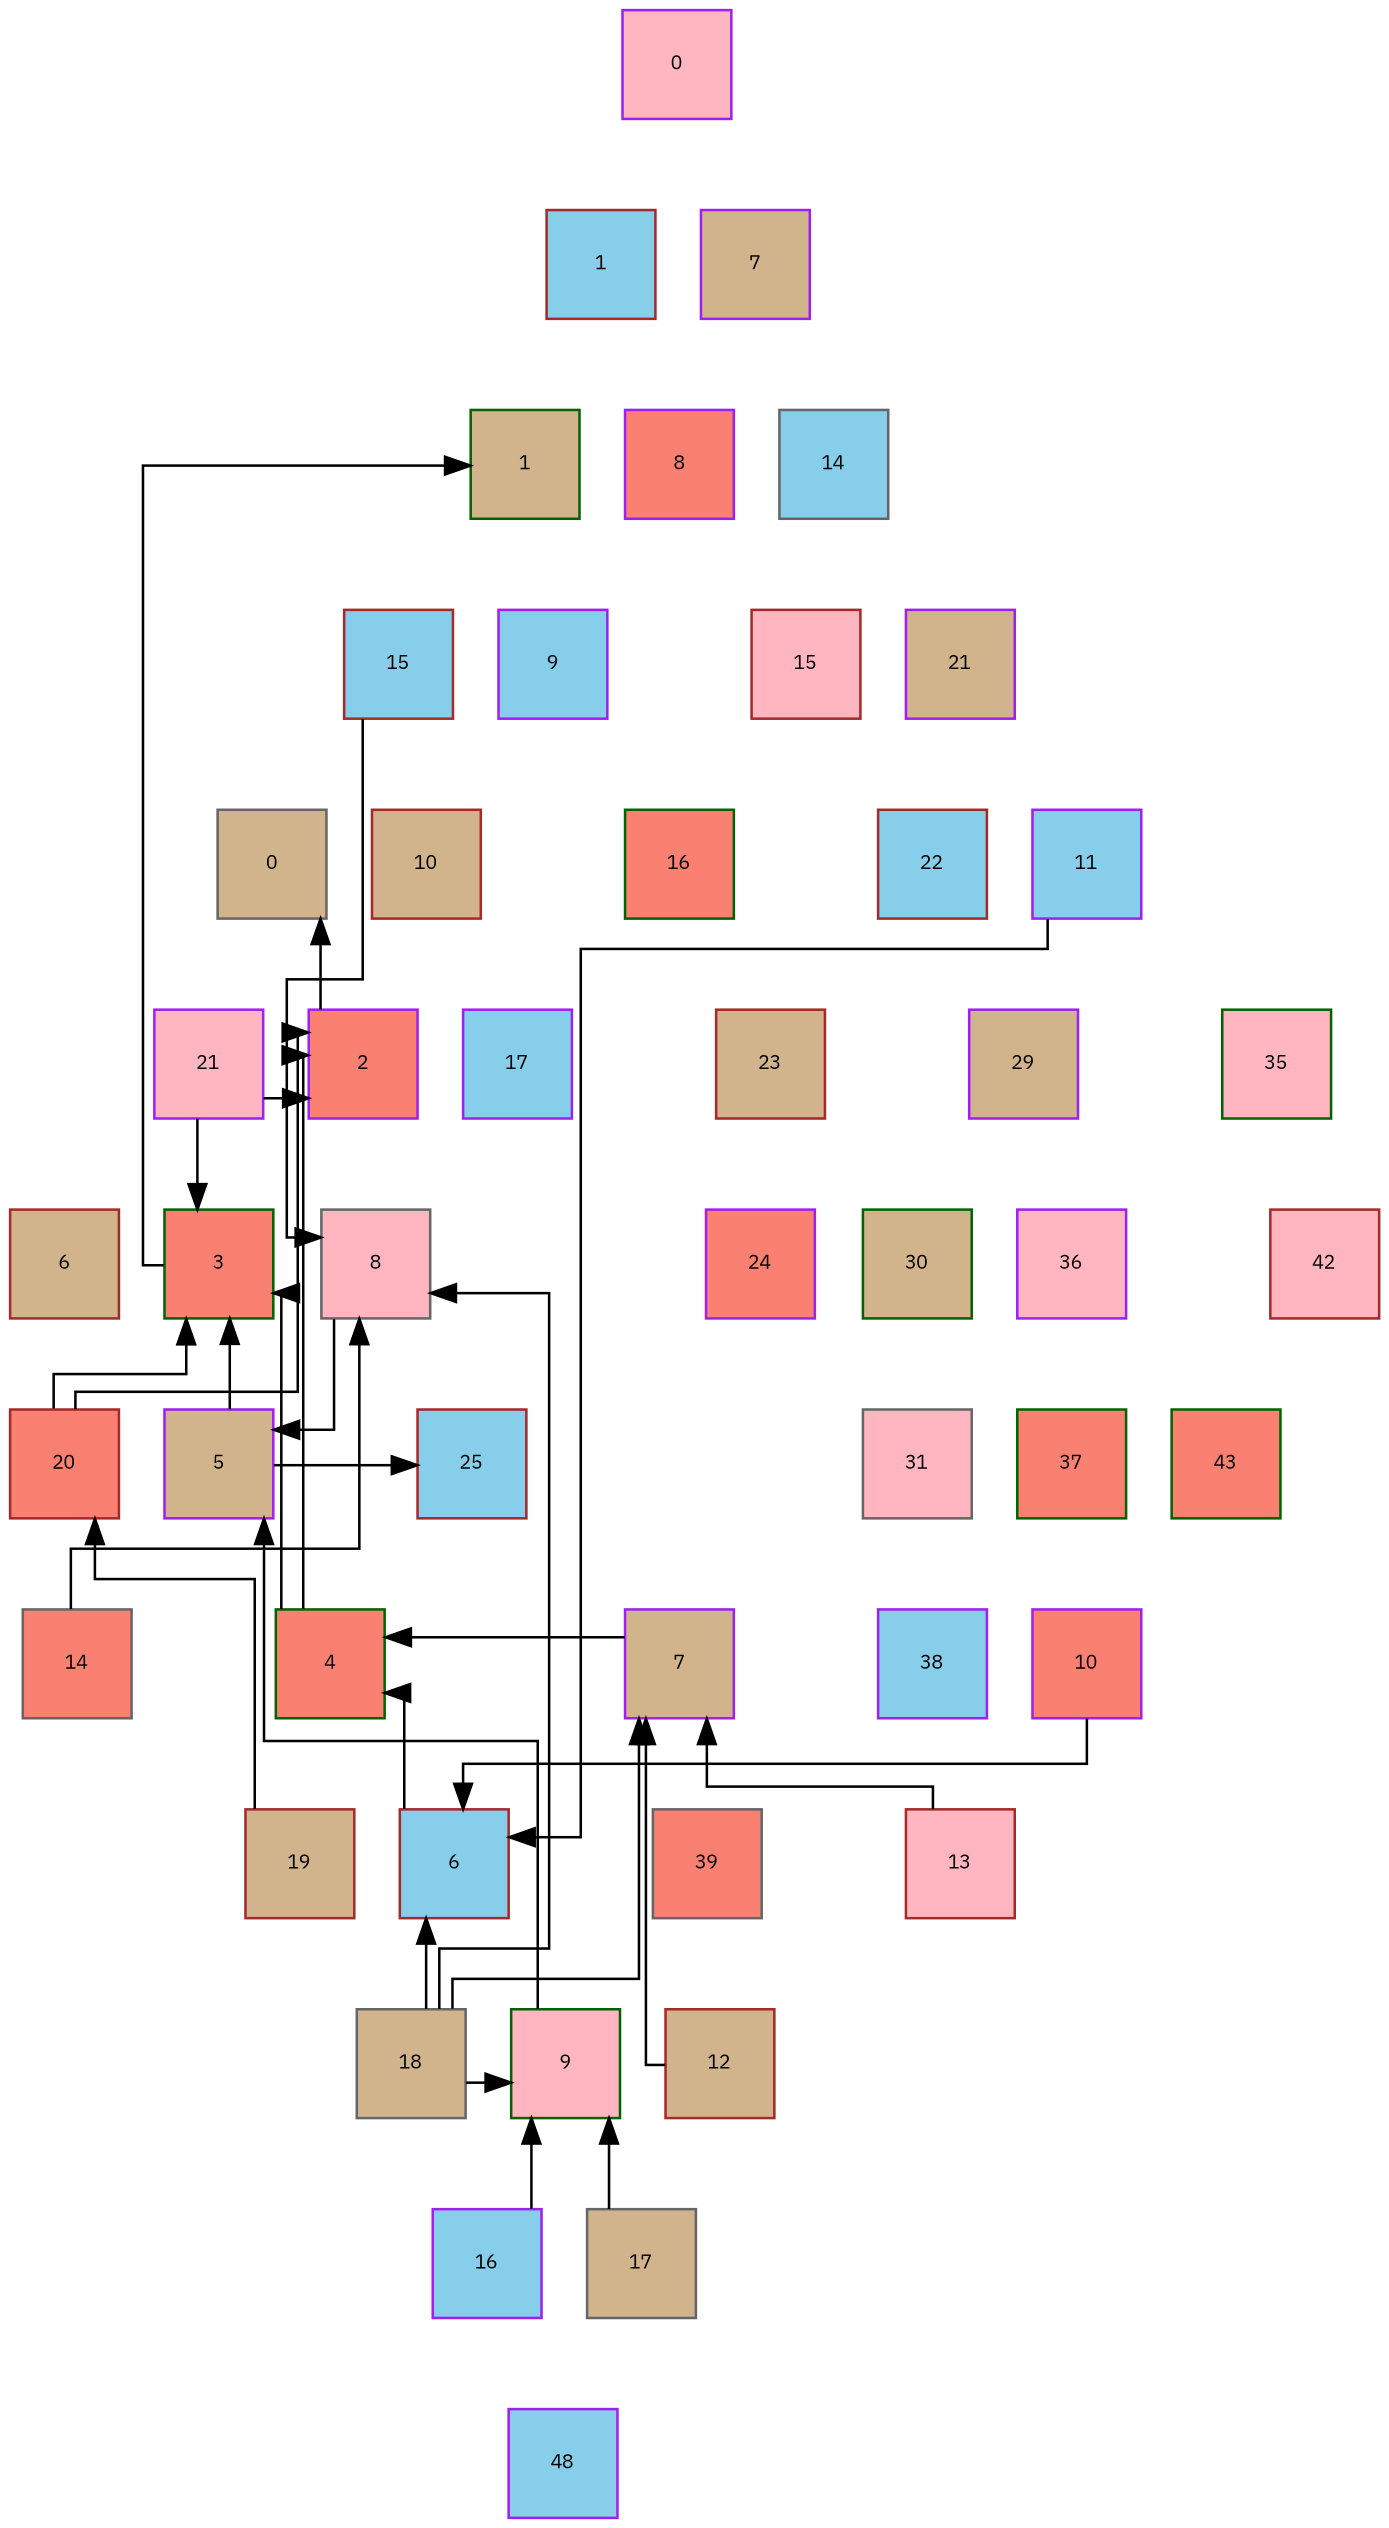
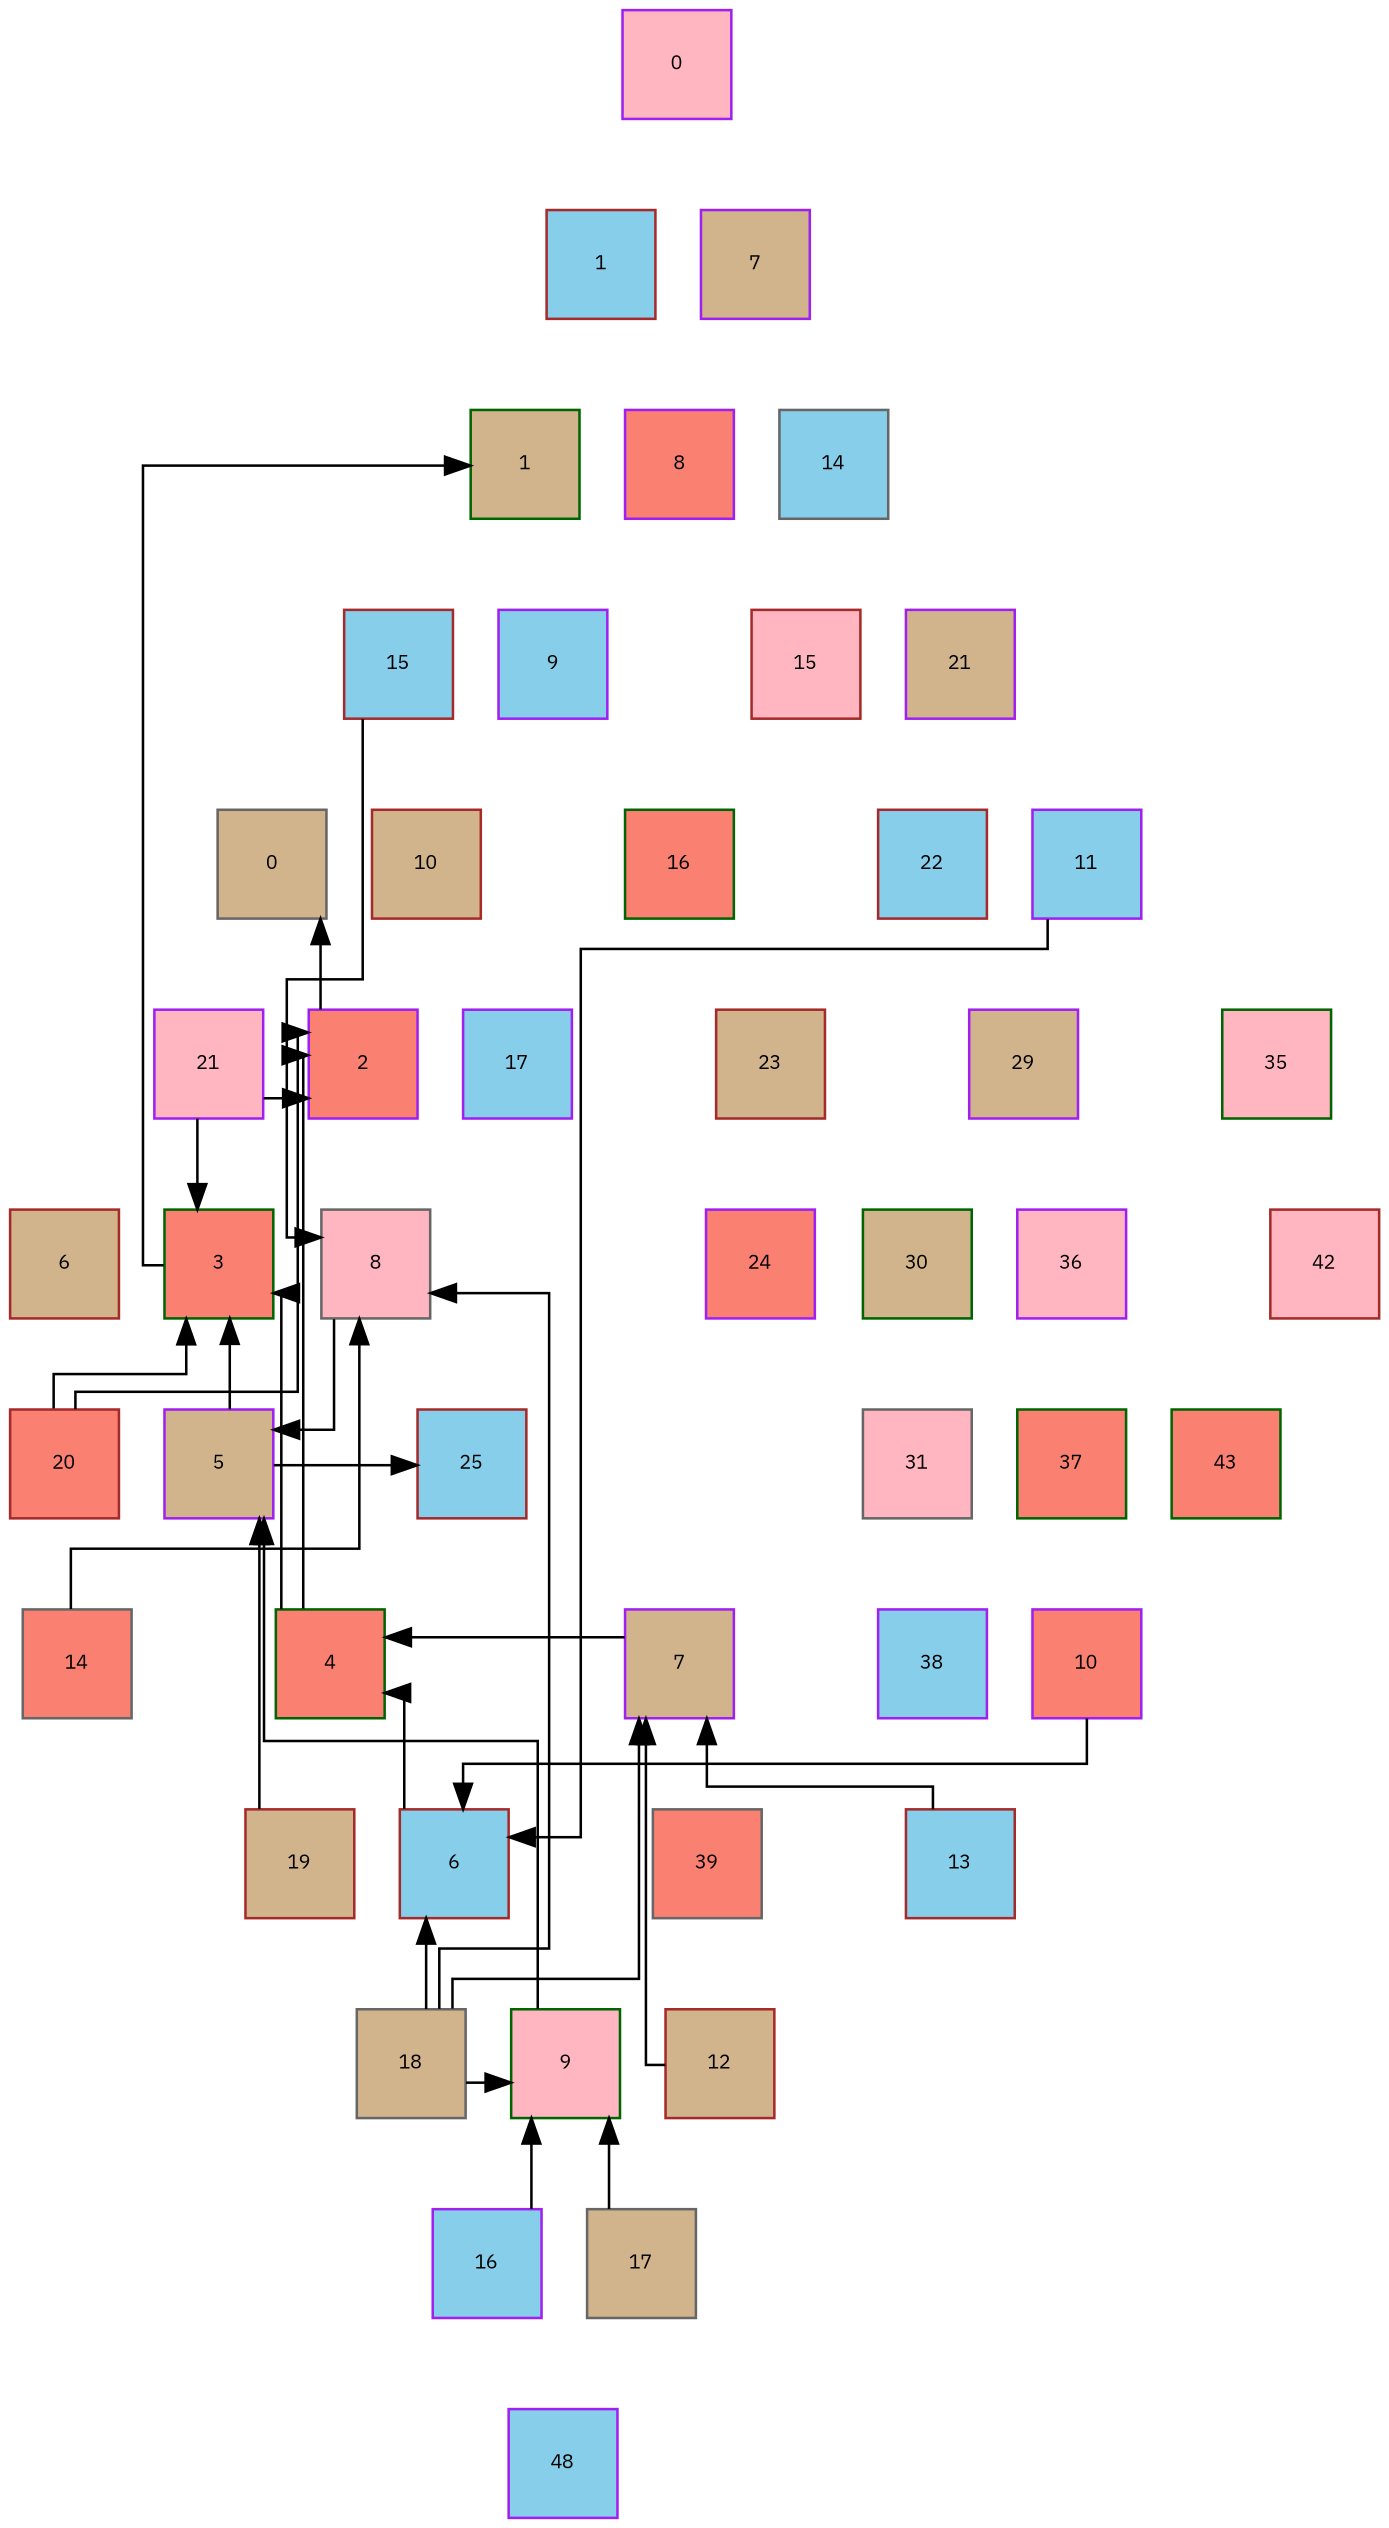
(240, 1579) -> (259, 1676)
(960, 1864) -> (960, 1864)
